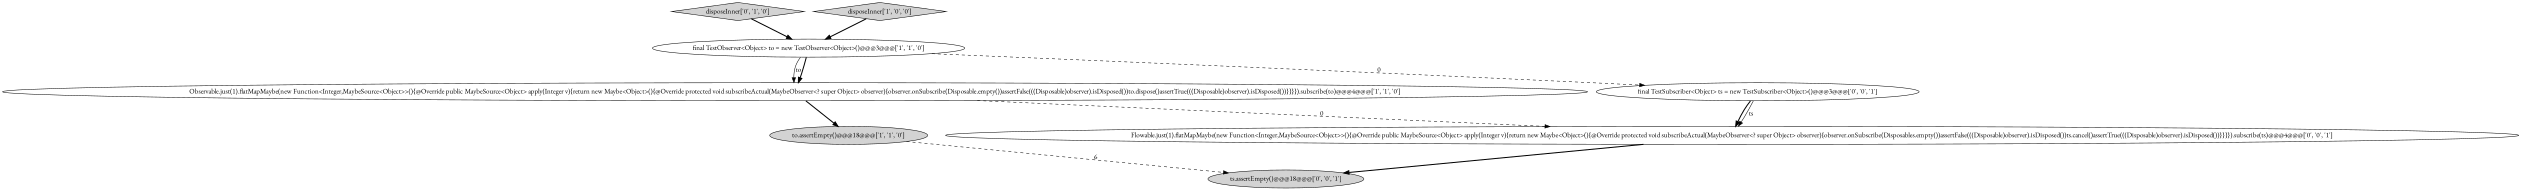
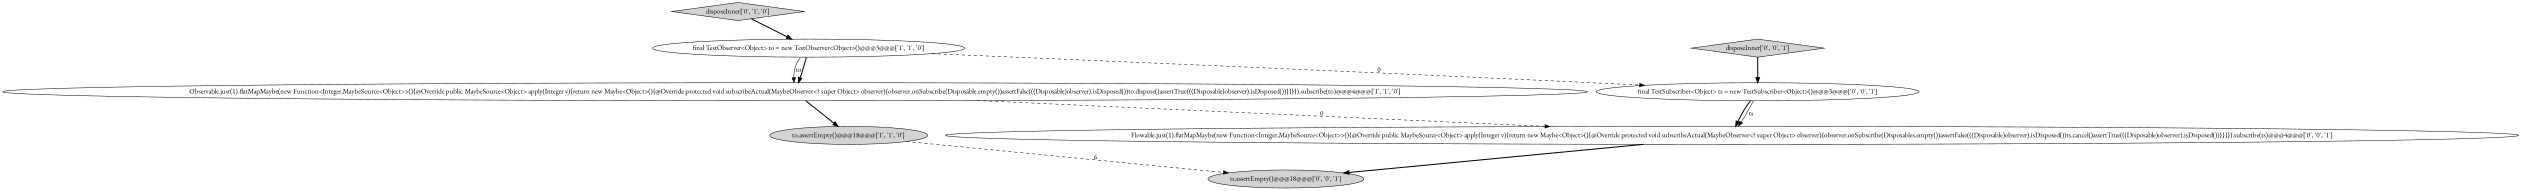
(880, 12) -> none
none -> (1758, 48)
